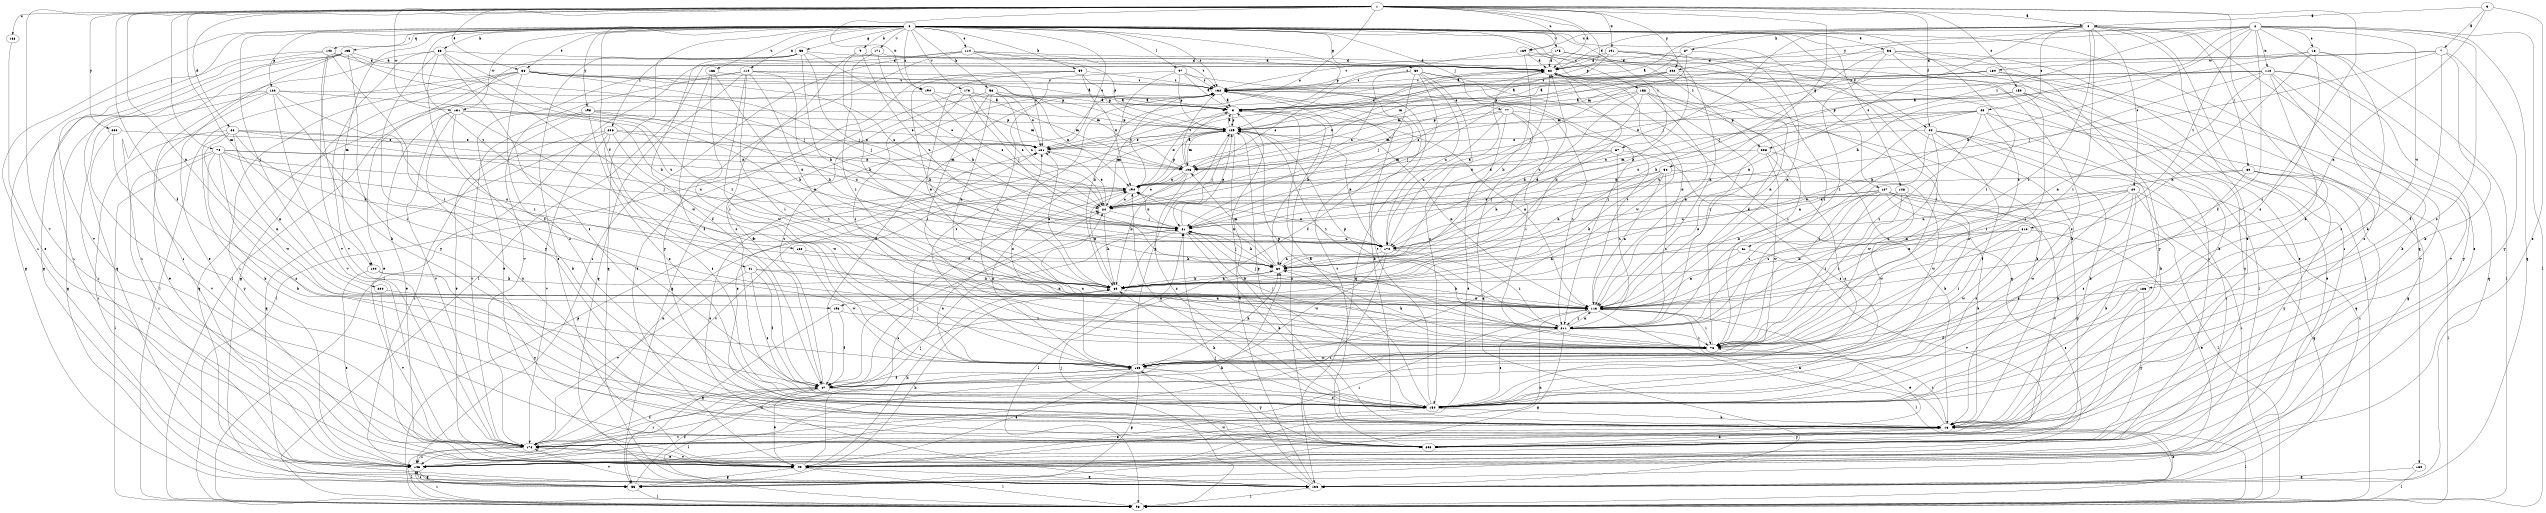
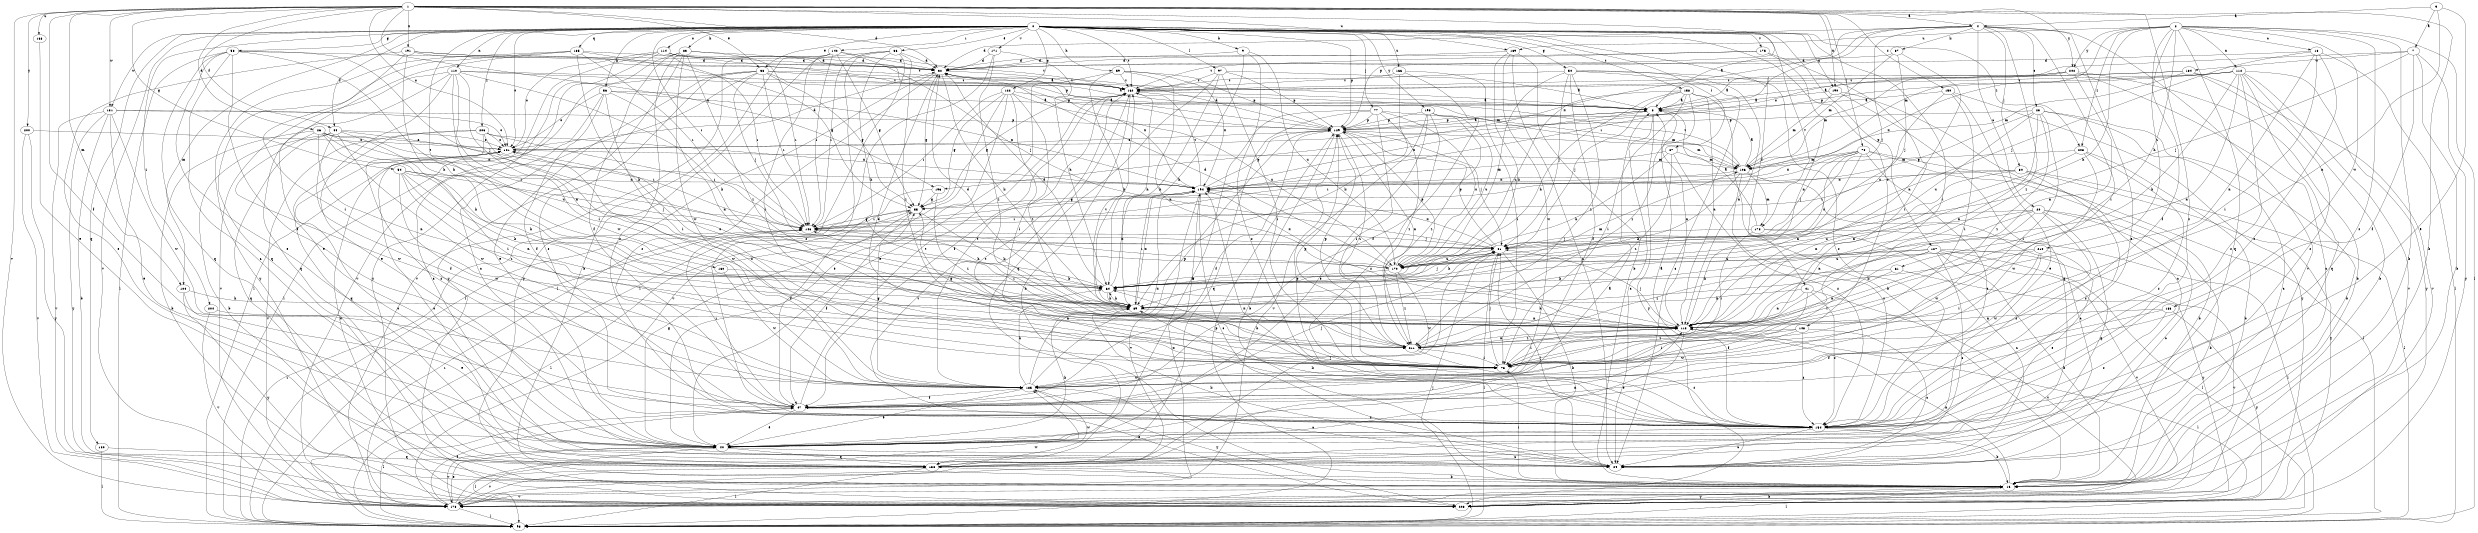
(1075, 134) -> (1765, 196)
none -> (1060, 199)
